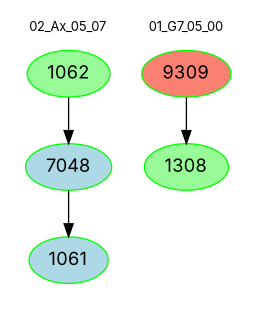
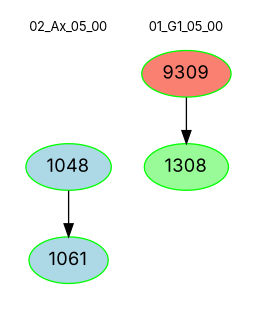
(69, 28) -> (69, 28)
(186, 28) -> (186, 28)
(69, 74) -> none
(69, 167) -> (69, 167)
